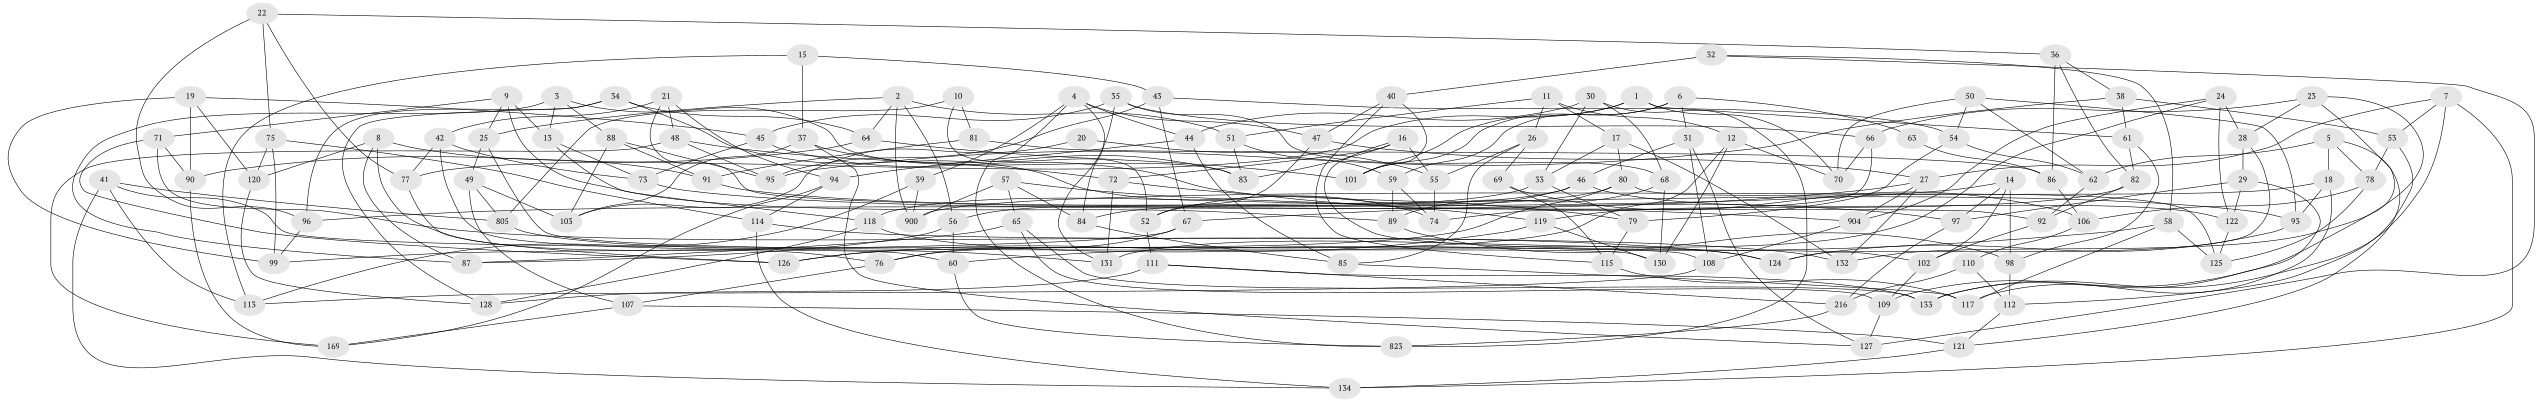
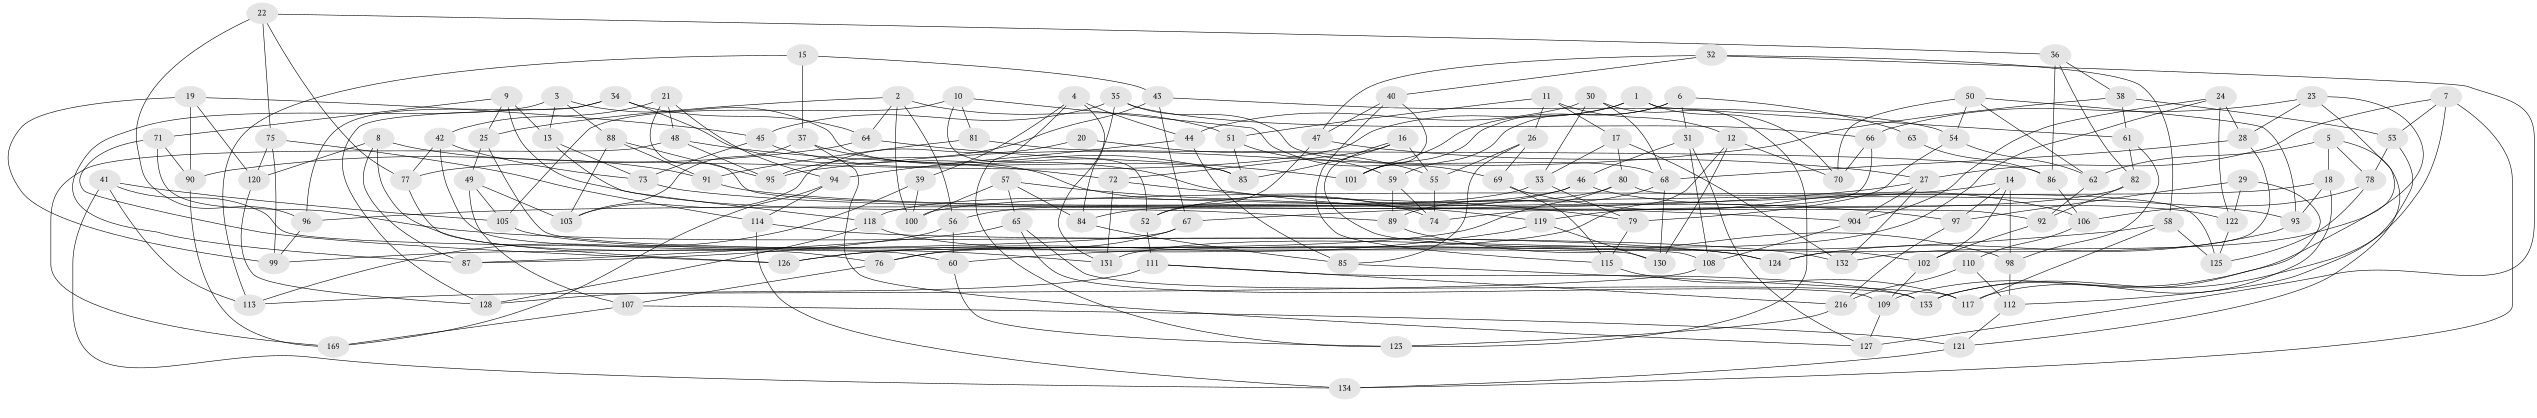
(1199, 121) -> (1500, 64)
none -> (1247, 127)
(2243, 159) -> (1900, 165)
(503, 222) -> (503, 222)
(911, 222) -> (911, 222)
(1396, 347) -> (1396, 347)
